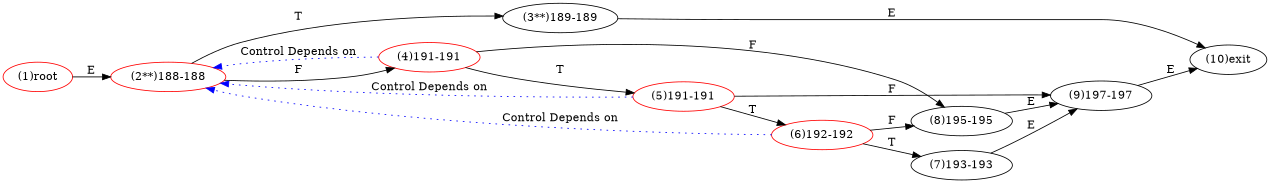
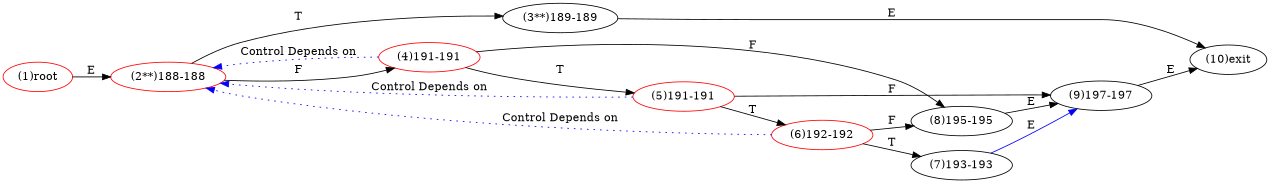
(1031, 134) -> (1031, 134)
